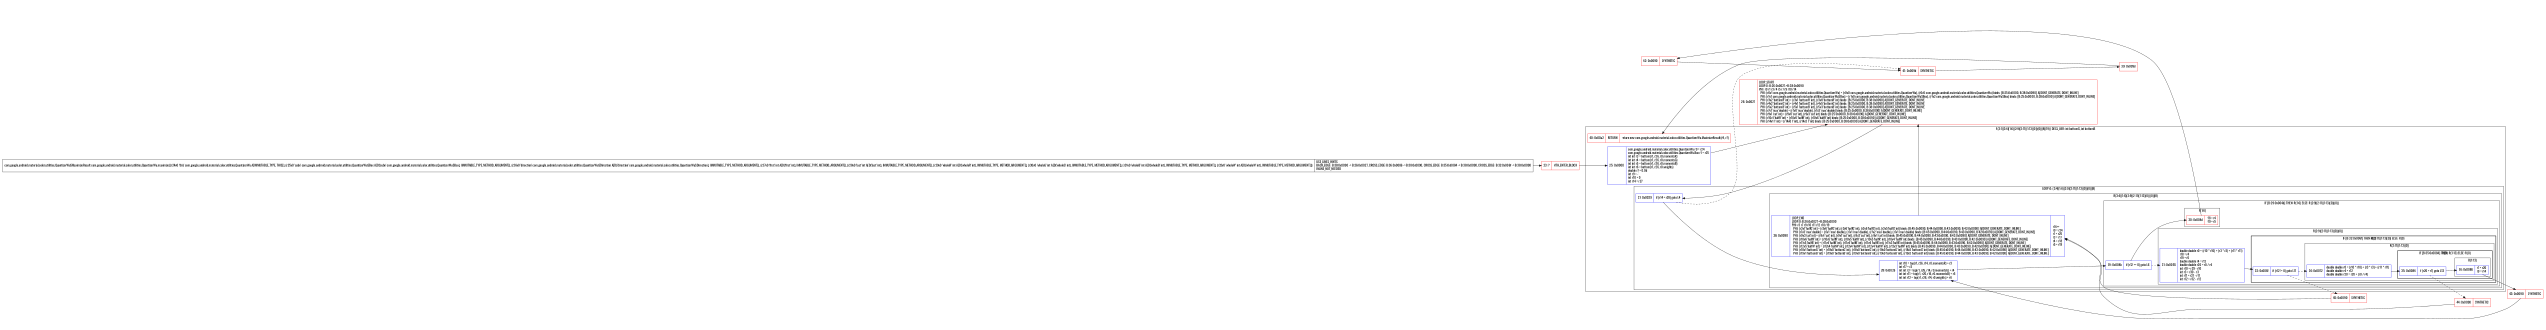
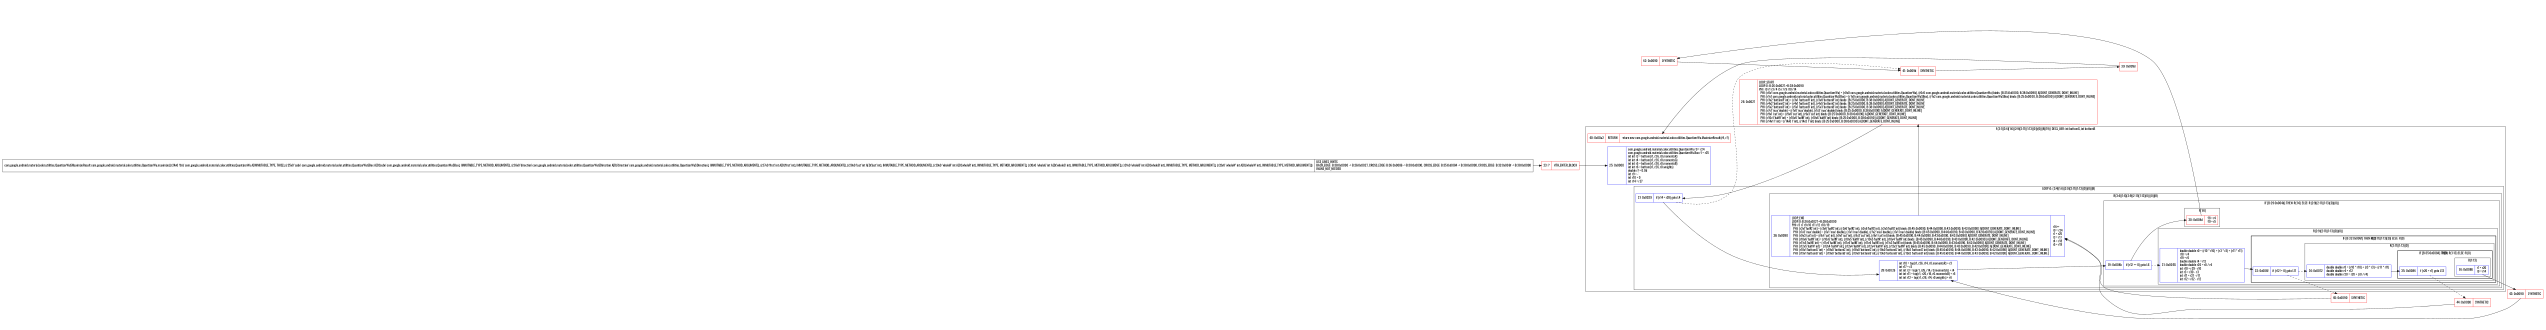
(1768, 139) -> none
(2450, 270) -> none
